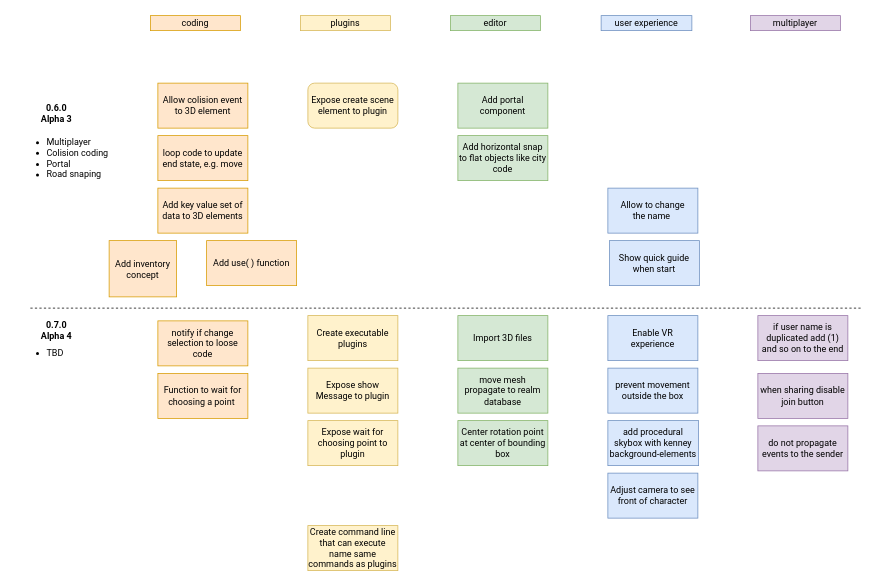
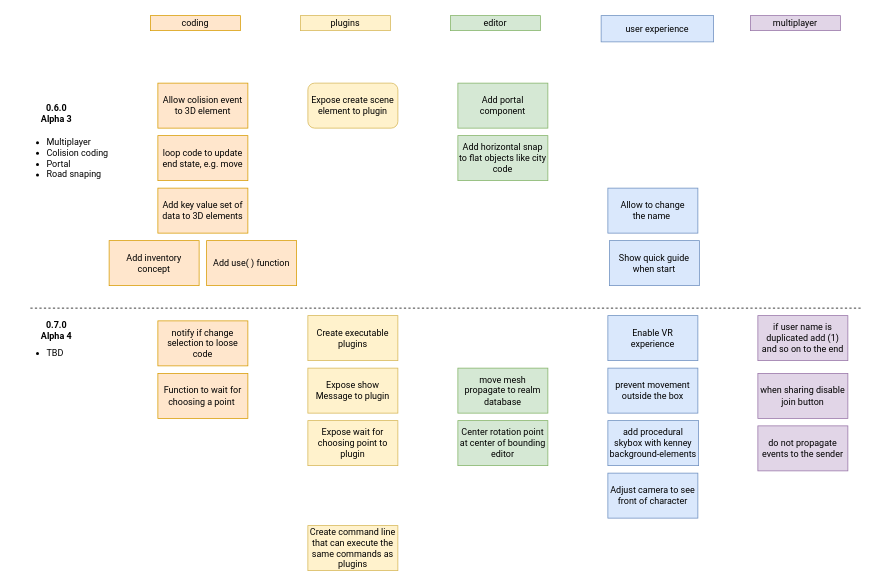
(647, 23) -> (657, 29)
(143, 269) -> (154, 263)
(503, 338) -> none
(503, 443) -> (503, 443)
(353, 548) -> (353, 548)
